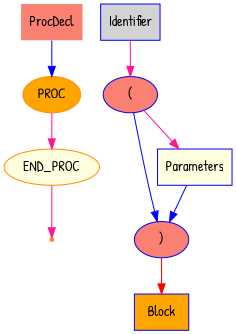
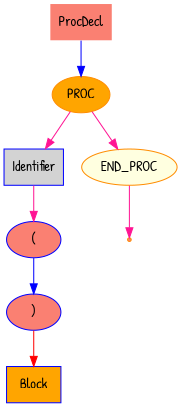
none -> (61, 126)
(195, 167) -> none
